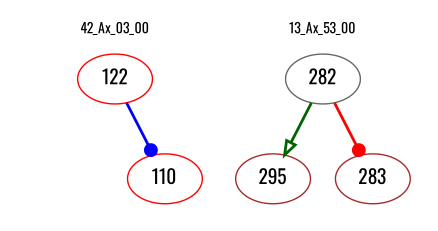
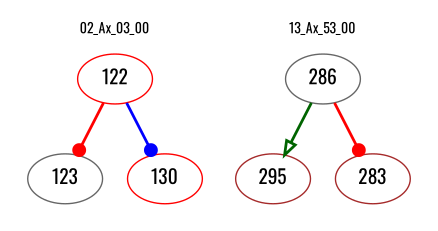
(115, 30) -> (115, 30)
(323, 79) -> (323, 79)
none -> (65, 179)
(165, 179) -> (165, 179)
